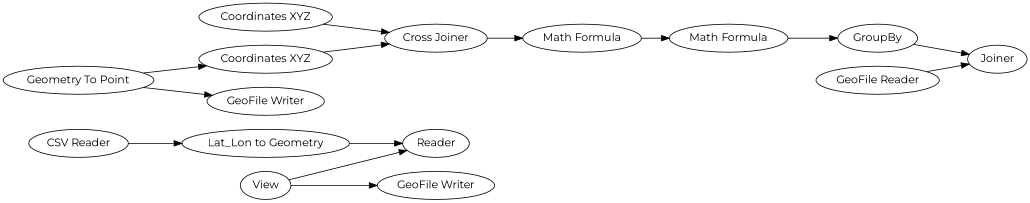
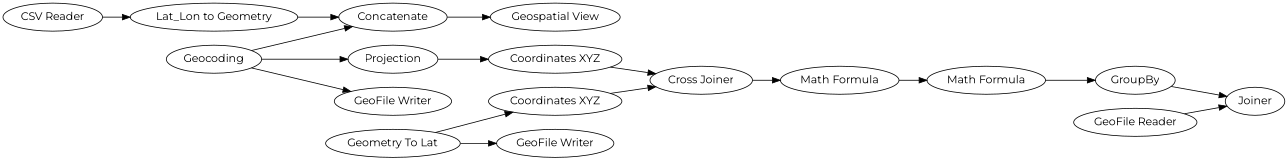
none -> (555, 17)
none -> (393, 59)
(79, 80) -> (393, 143)
(436, 143) -> (393, 17)
(266, 185) -> (214, 59)
